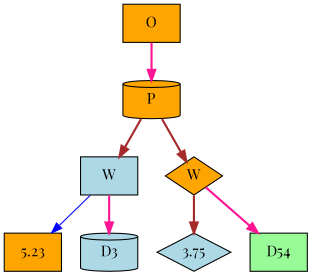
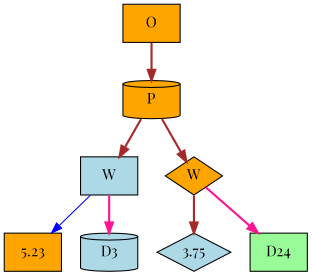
(152, 56) -> (152, 56)
(279, 252) -> (279, 252)
